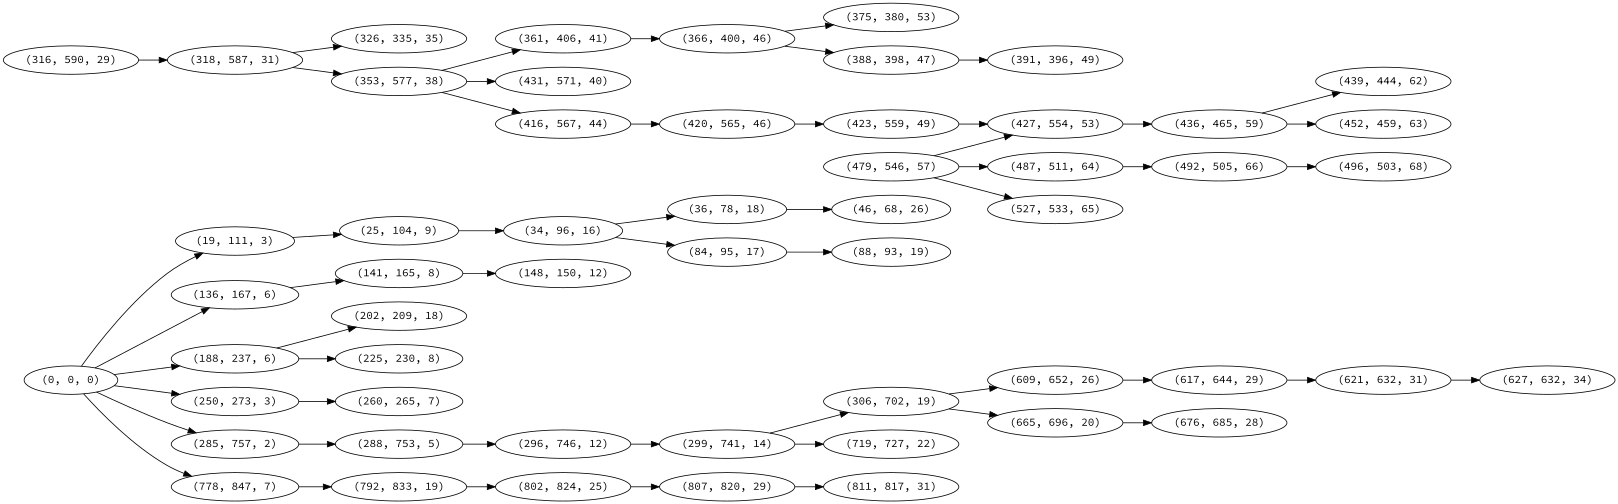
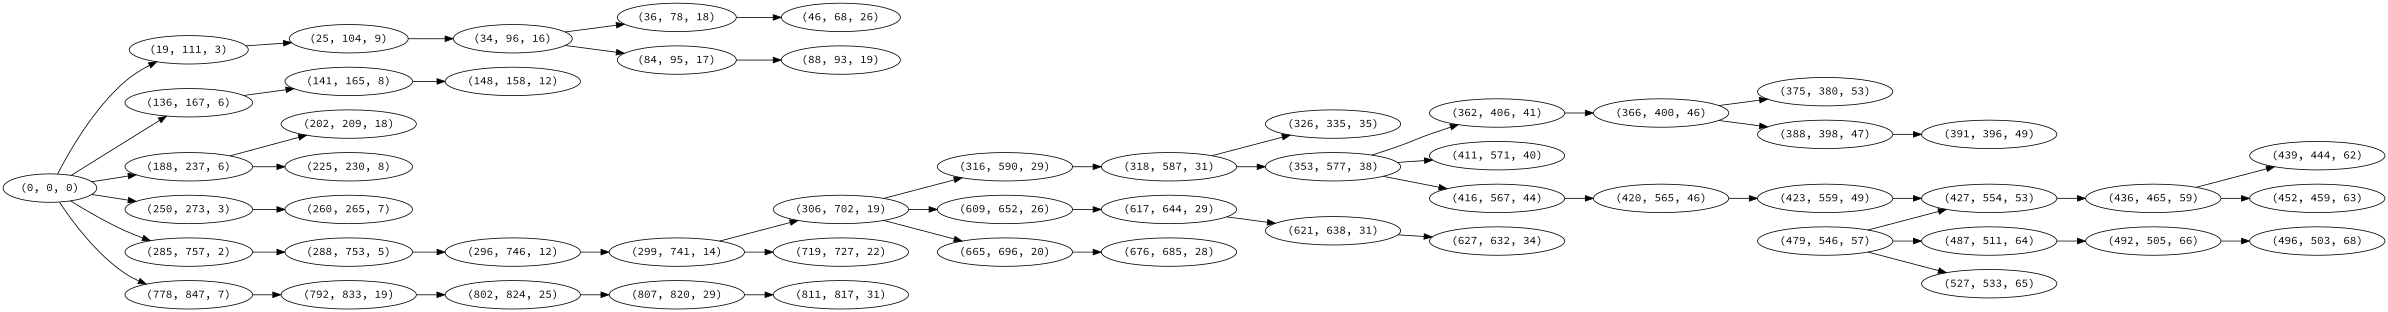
(563, 39) -> (1497, 113)
(563, 81) -> (1497, 156)
none -> (919, 189)
(563, 273) -> (513, 81)
(1383, 380) -> (1333, 231)
